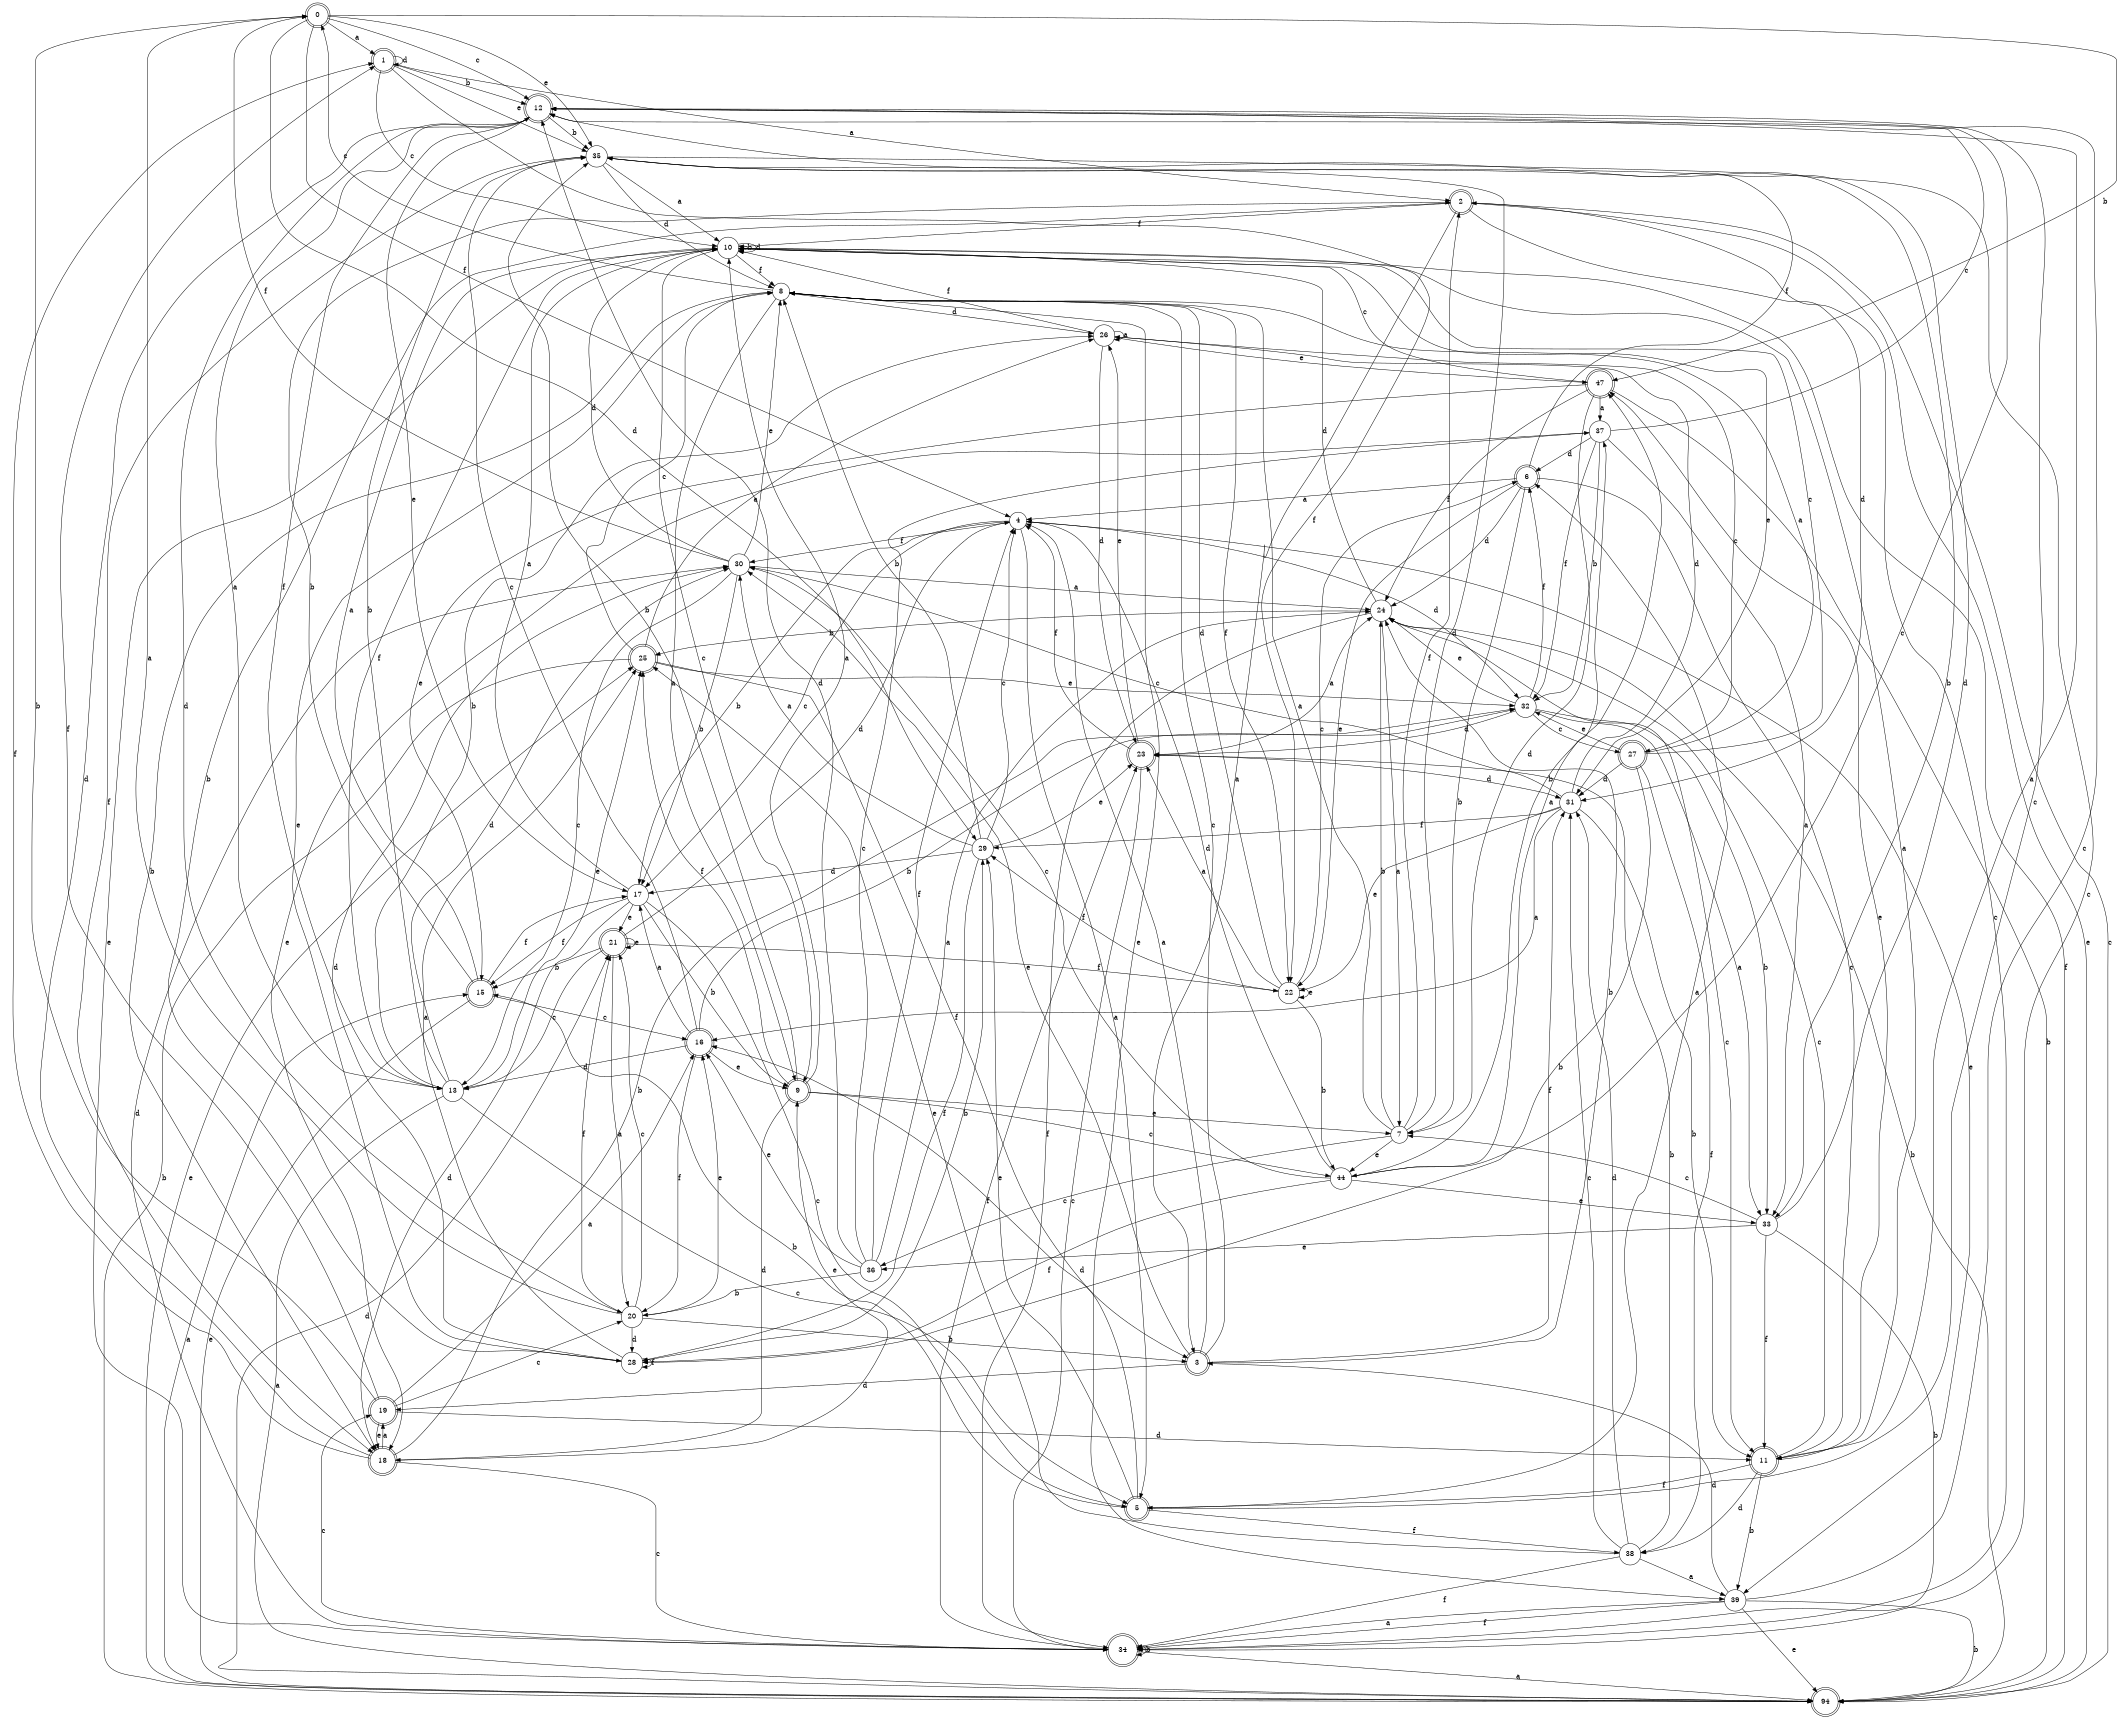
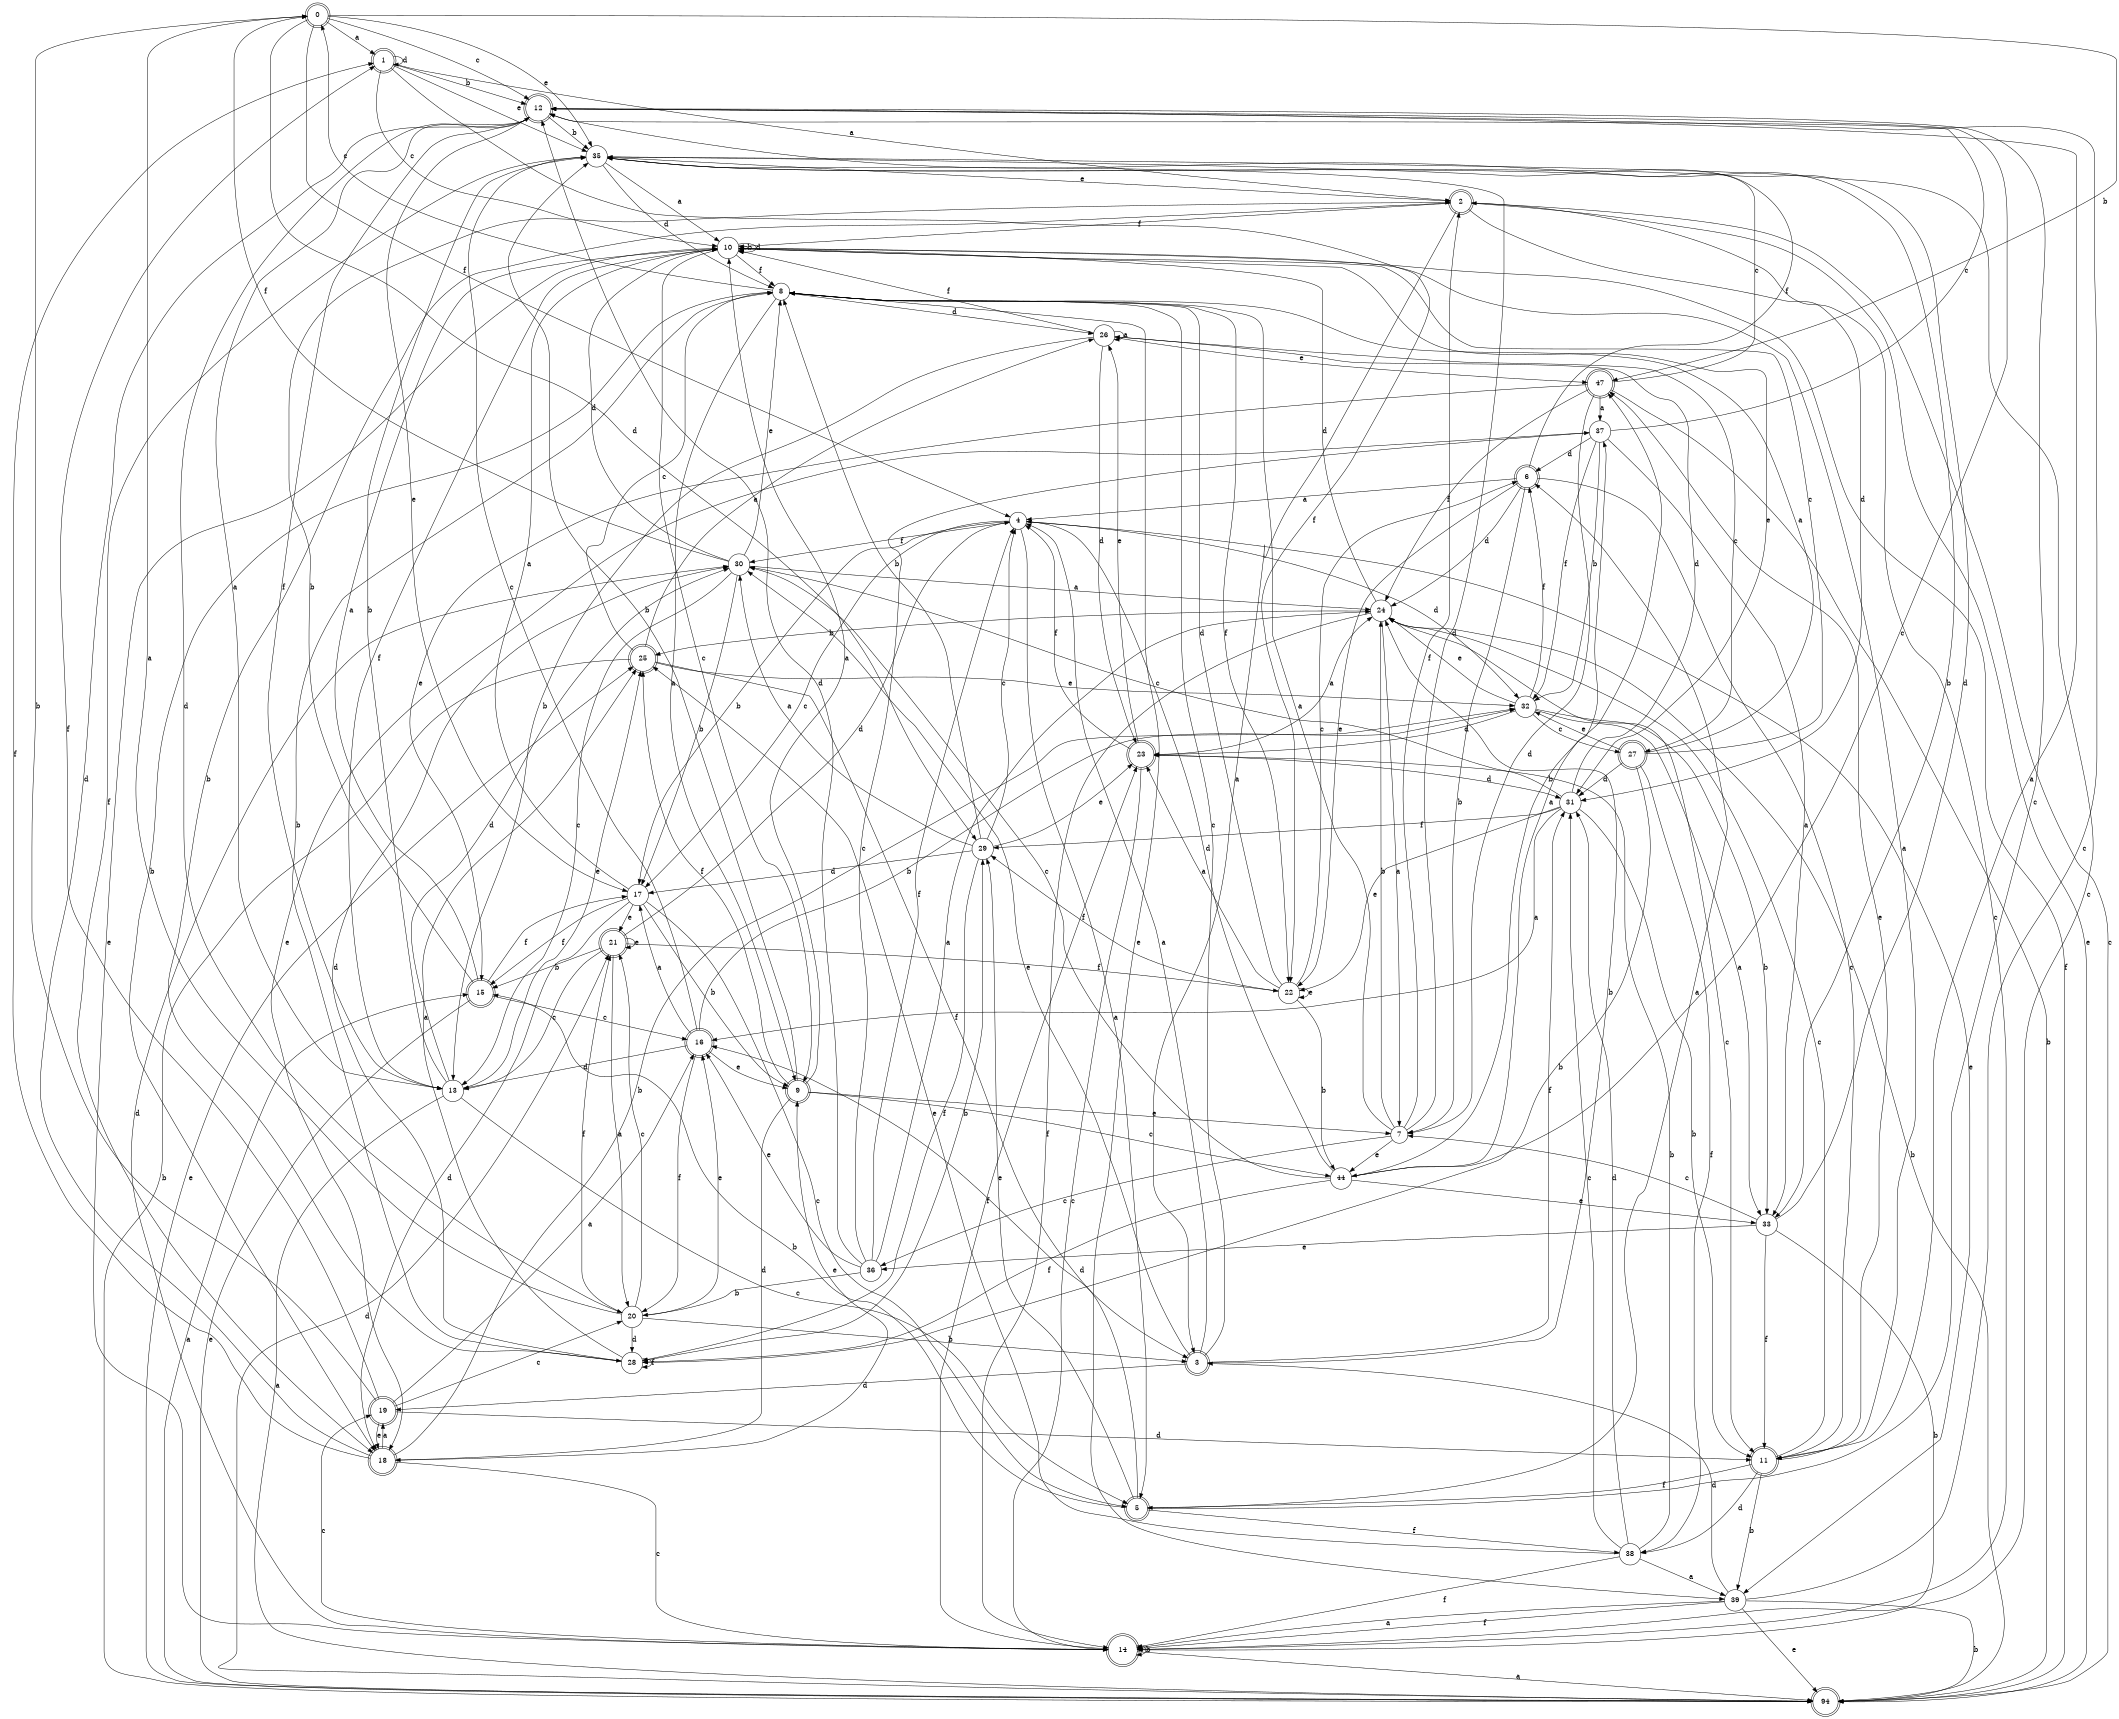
none -> (1027, 179)
(1342, 276) -> (1263, 167)
(544, 566) -> (619, 568)
(298, 826) -> (298, 826)
(1123, 1650) -> (1123, 1650)
